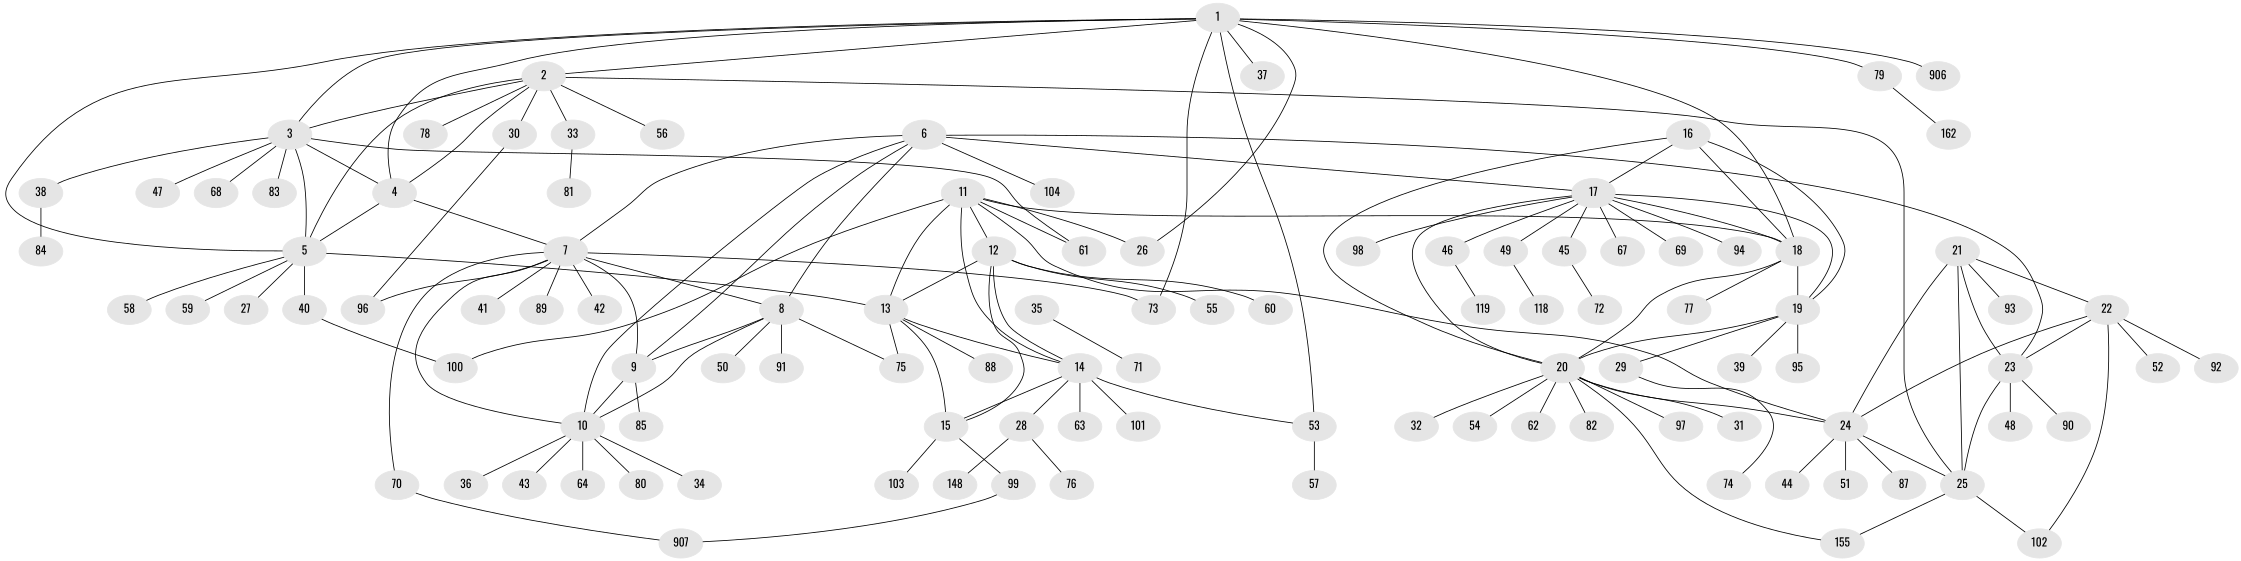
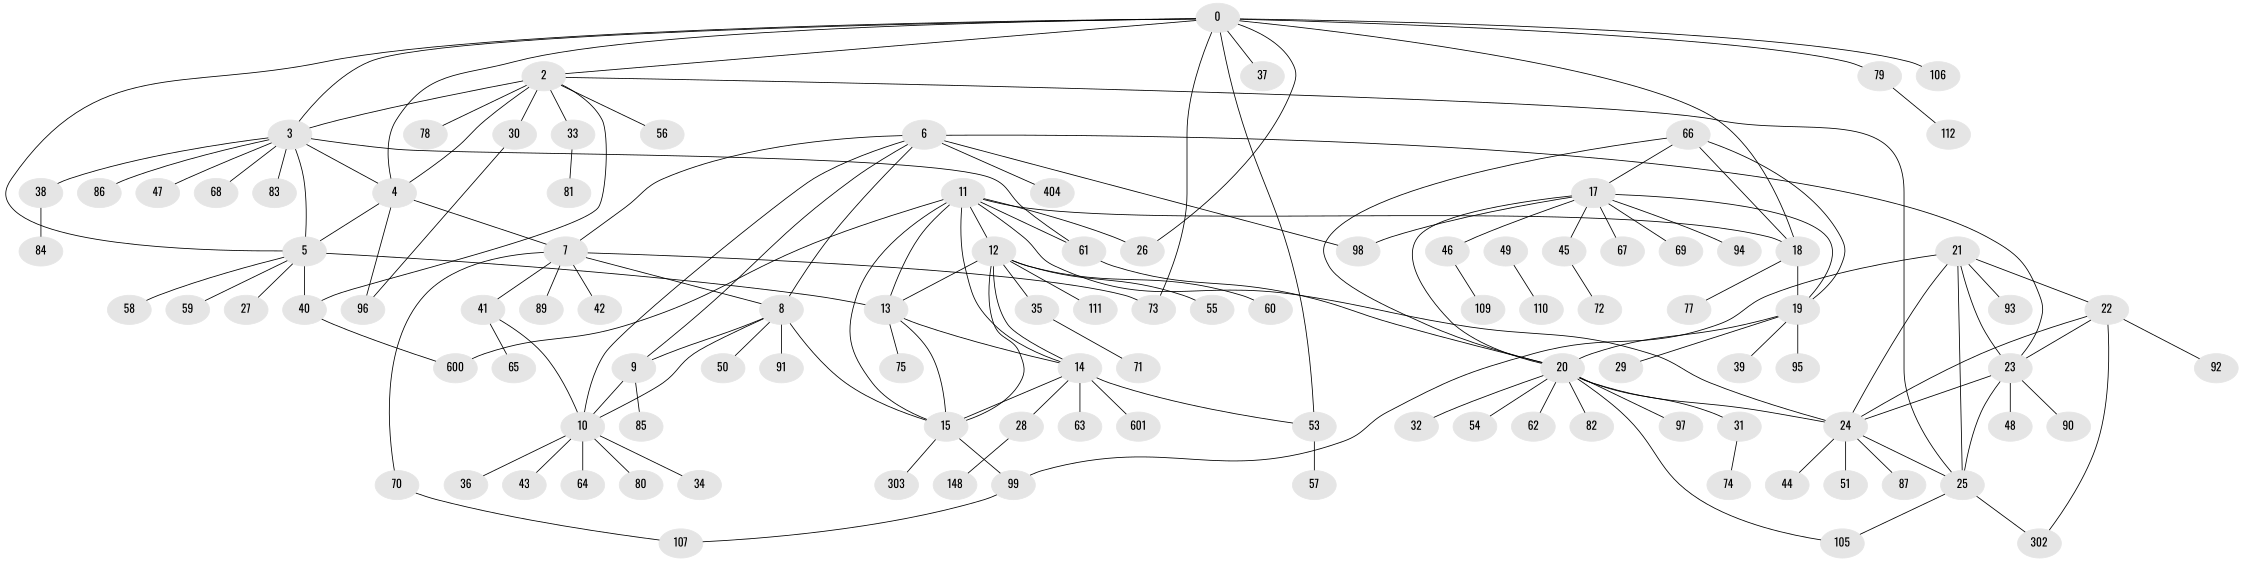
(1218, 18) -> (1218, 18)
(1938, 76) -> (1938, 76)
(386, 129) -> (541, 234)
(1688, 135) -> (1688, 135)
(1949, 135) -> (1949, 135)
(1275, 165) -> (1141, 193)
none -> (99, 193)
(1052, 193) -> (1052, 193)
(1699, 216) -> none
(1549, 222) -> none
(464, 281) -> (379, 251)
none -> (1018, 284)
(1670, 290) -> (1345, 308)
(629, 296) -> none
none -> (853, 309)
none -> (1095, 310)
(1483, 310) -> (1483, 310)
(1541, 310) -> (1541, 310)
(841, 339) -> (849, 385)
(417, 346) -> (547, 359)
(455, 368) -> (455, 368)
none -> (514, 368)
(991, 368) -> none
(2158, 368) -> none
none -> (1481, 369)
(1706, 388) -> (1734, 456)
none -> (1928, 397)
(1138, 427) -> (1138, 427)
(897, 485) -> (897, 485)
(1072, 485) -> none
(681, 543) -> (681, 543)
(1842, 543) -> (1842, 543)
(2039, 543) -> (2039, 543)
